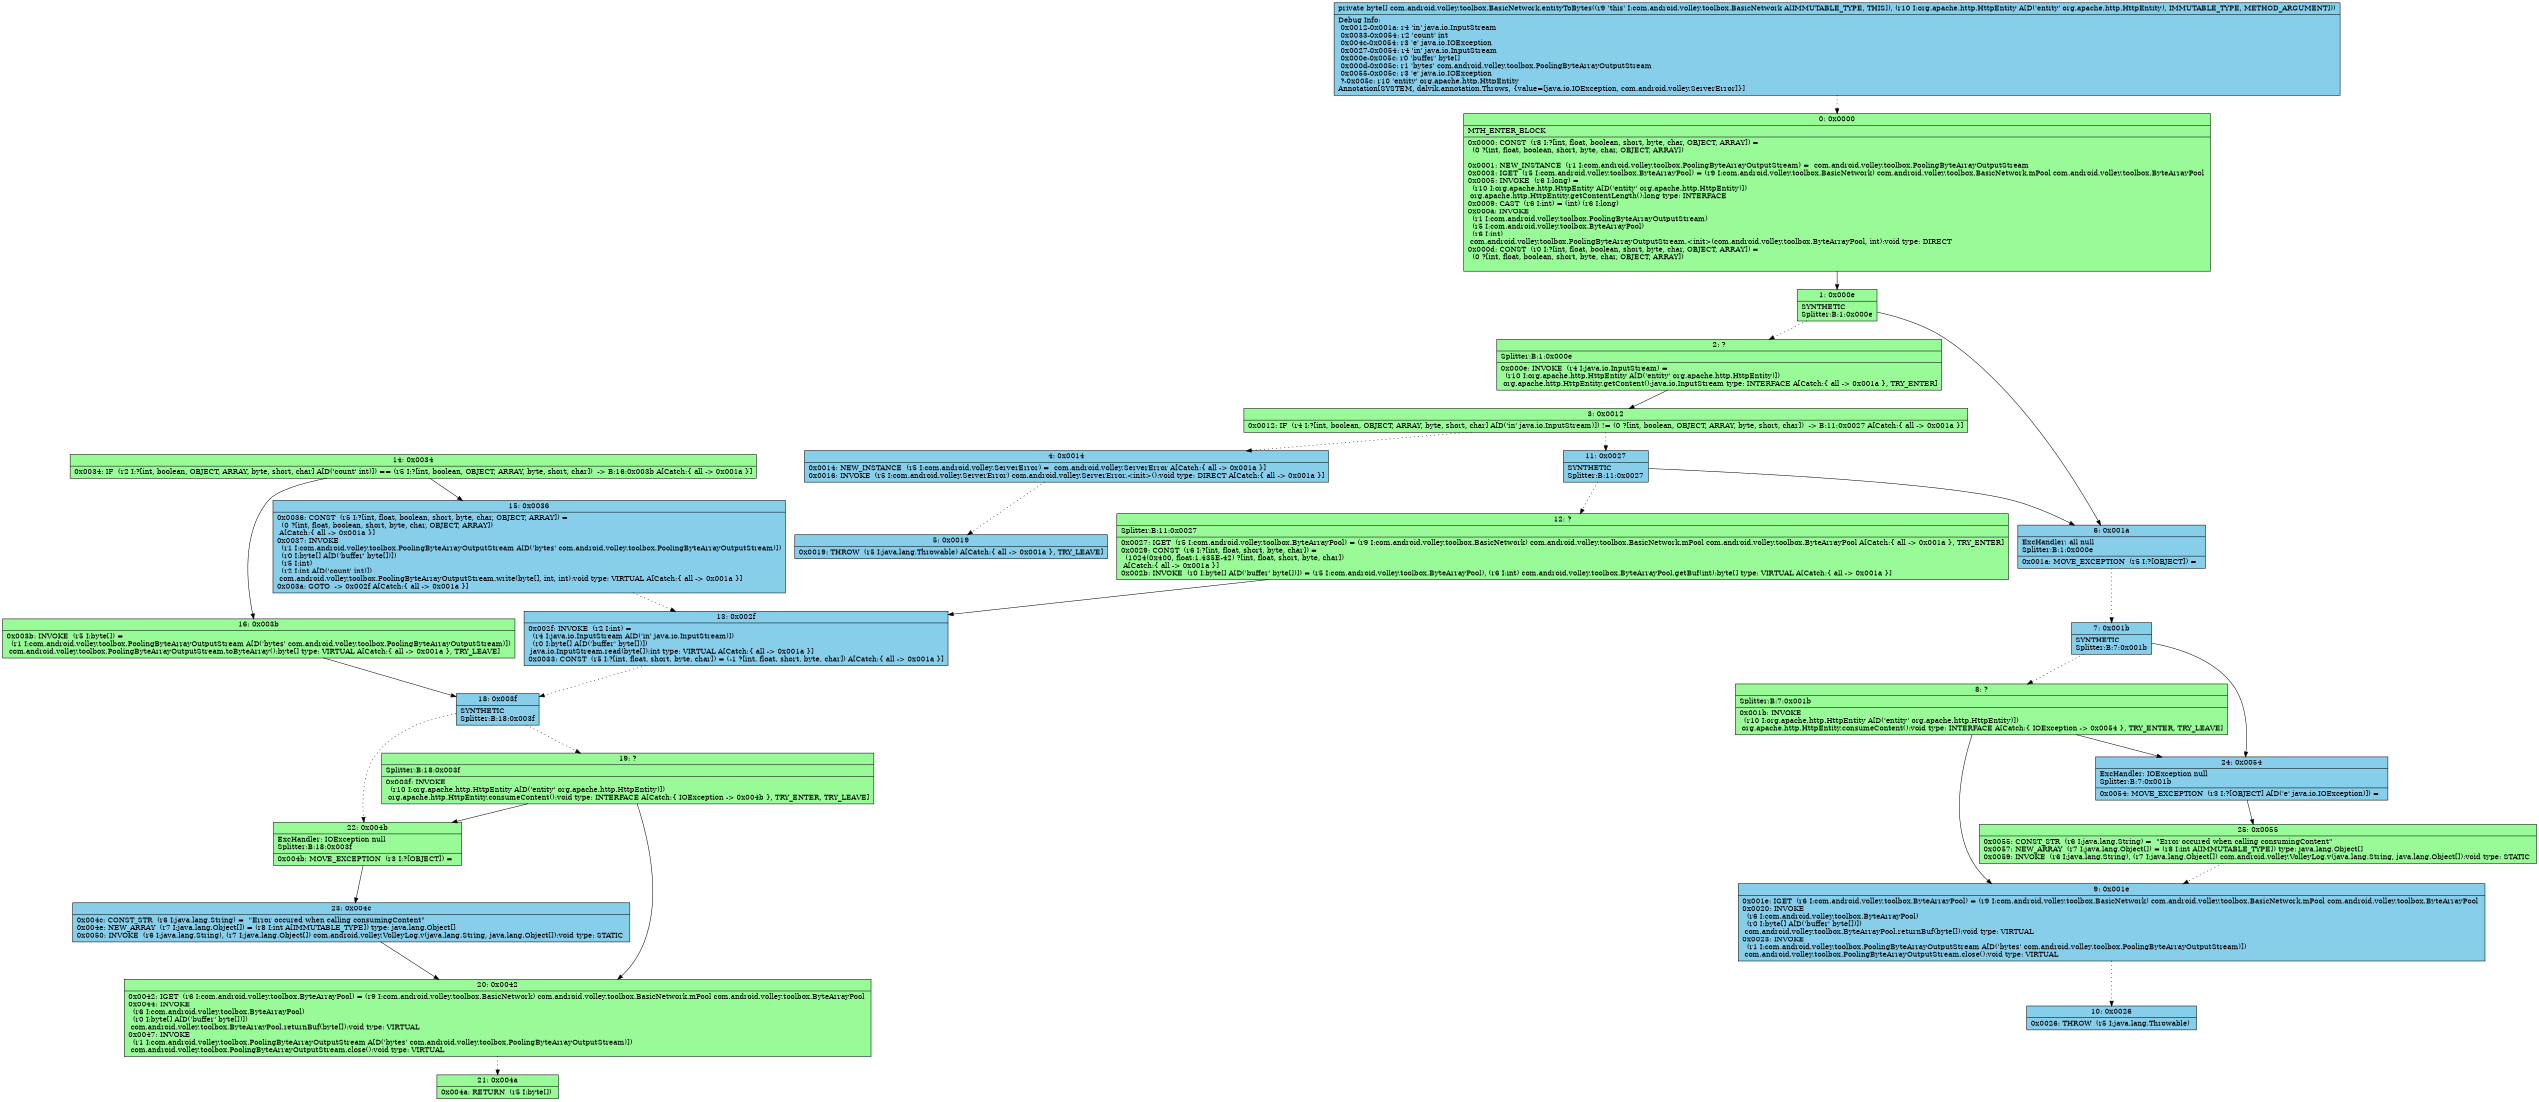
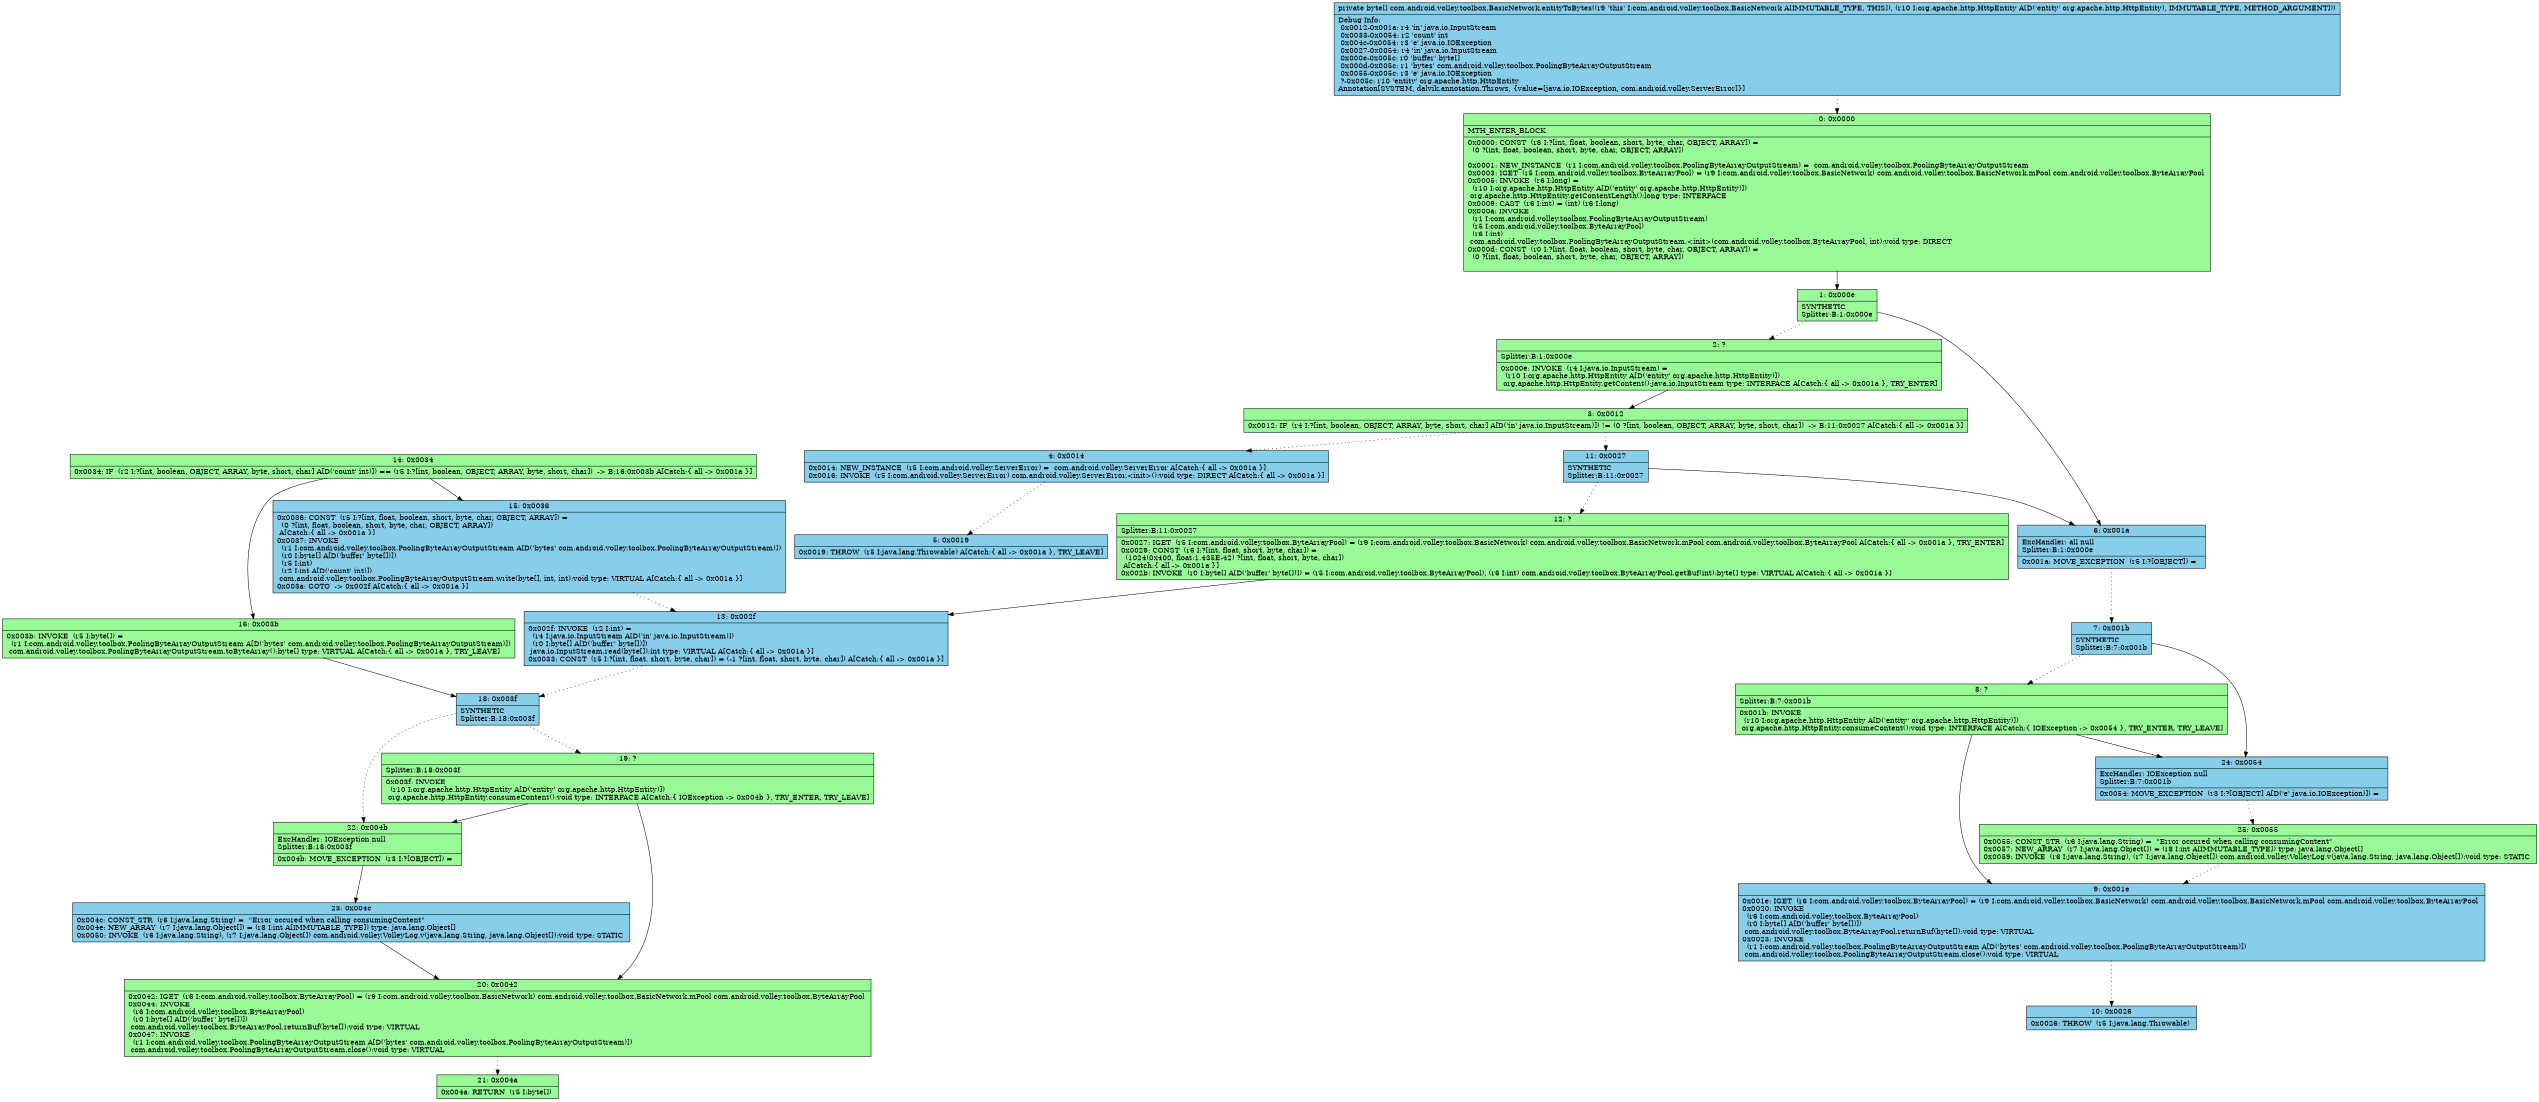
(2249, 810) -> (2249, 810)
